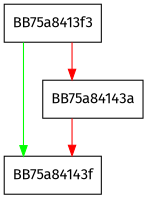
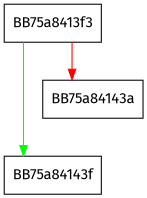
(72, 132) -> none
